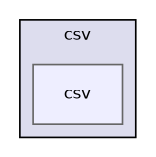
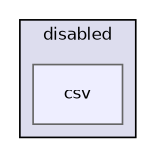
(78, 36) -> (78, 36)
